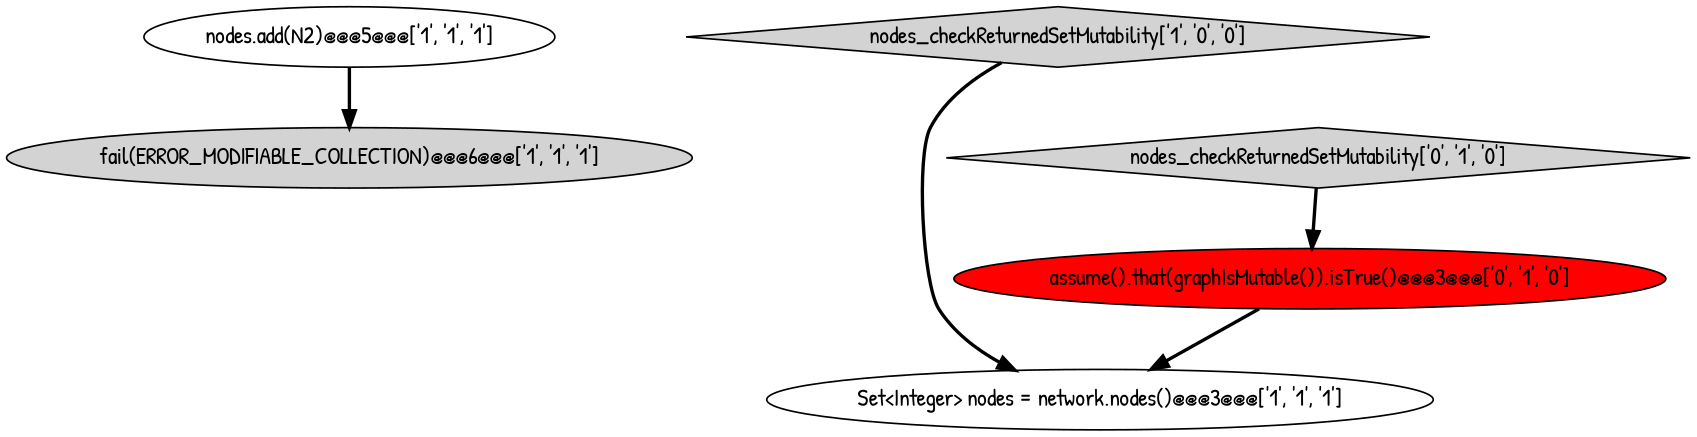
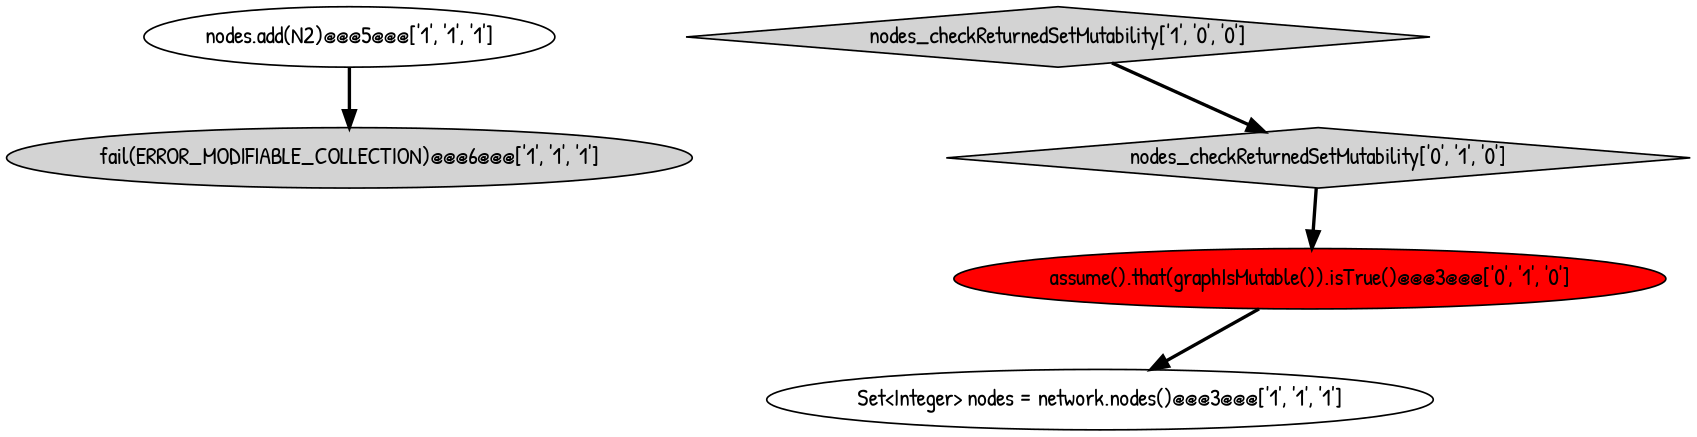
(923, 211) -> (1180, 94)
